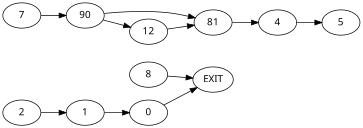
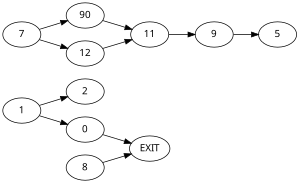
(113, 23) -> (50, 43)
(213, 23) -> (150, 35)
(278, 23) -> (214, 35)
(50, 113) -> (50, 102)
